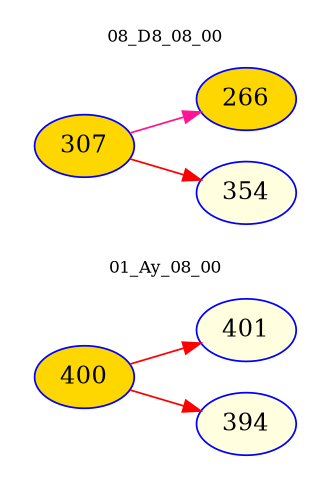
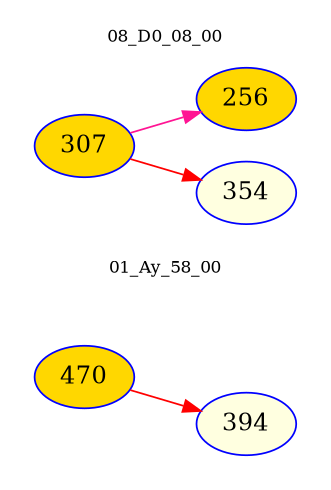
(165, 37) -> (165, 37)
(246, 99) -> (246, 99)
(165, 268) -> (165, 268)
(246, 330) -> none
(84, 377) -> (84, 377)
